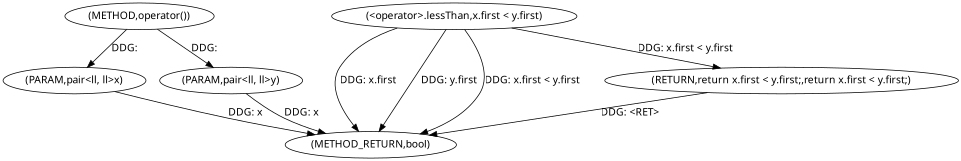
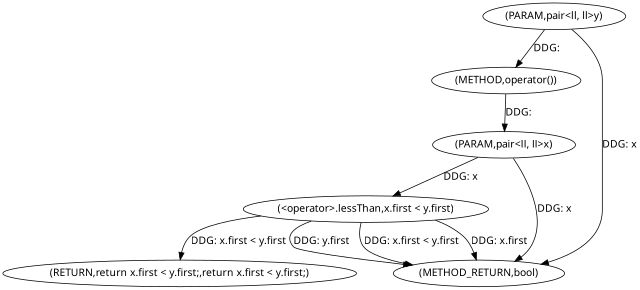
(182, 46) -> (532, 46)
(572, 113) -> none
none -> (439, 175)
